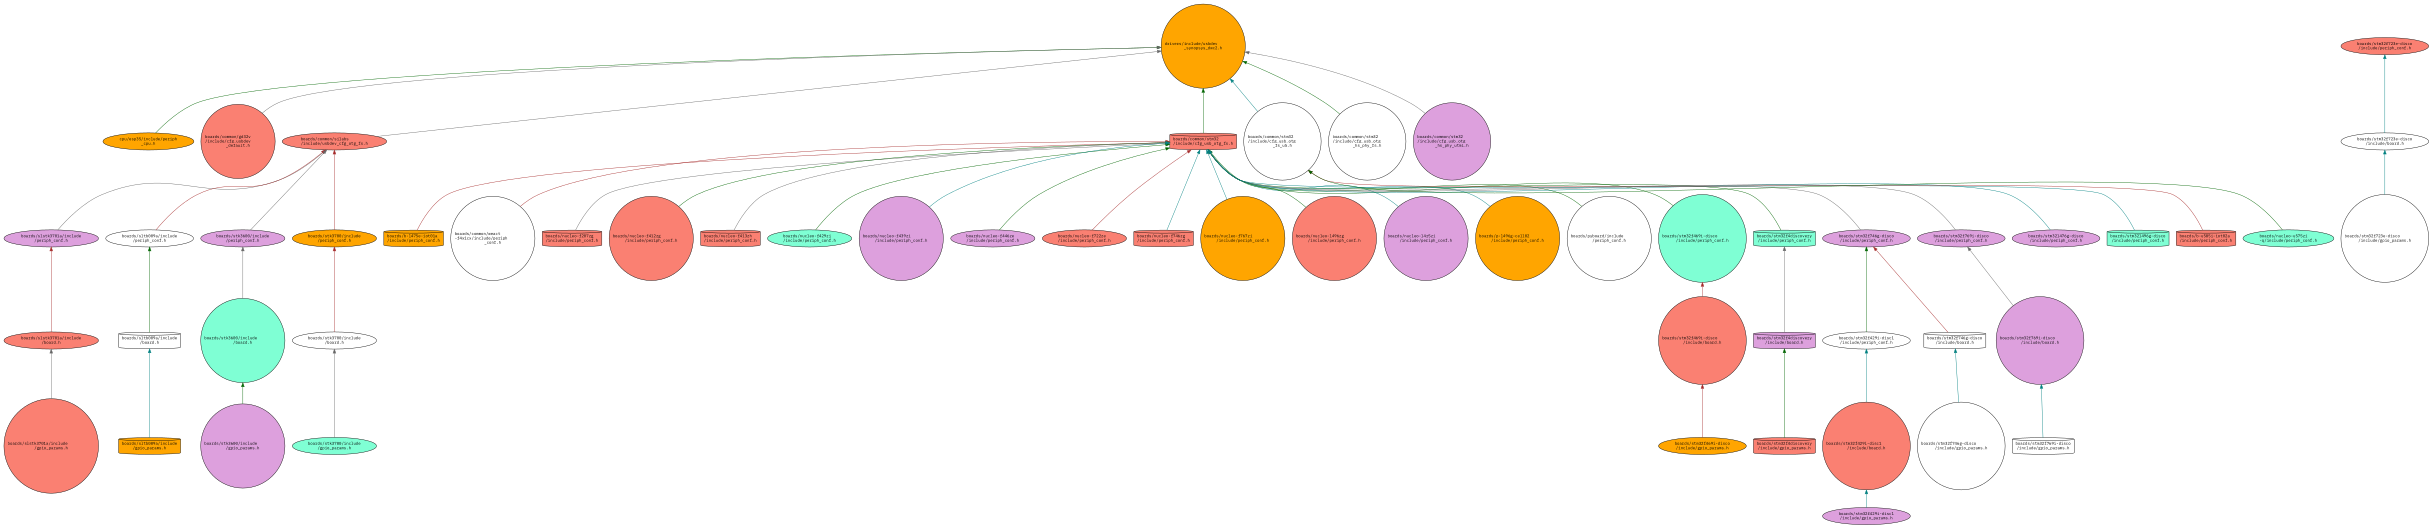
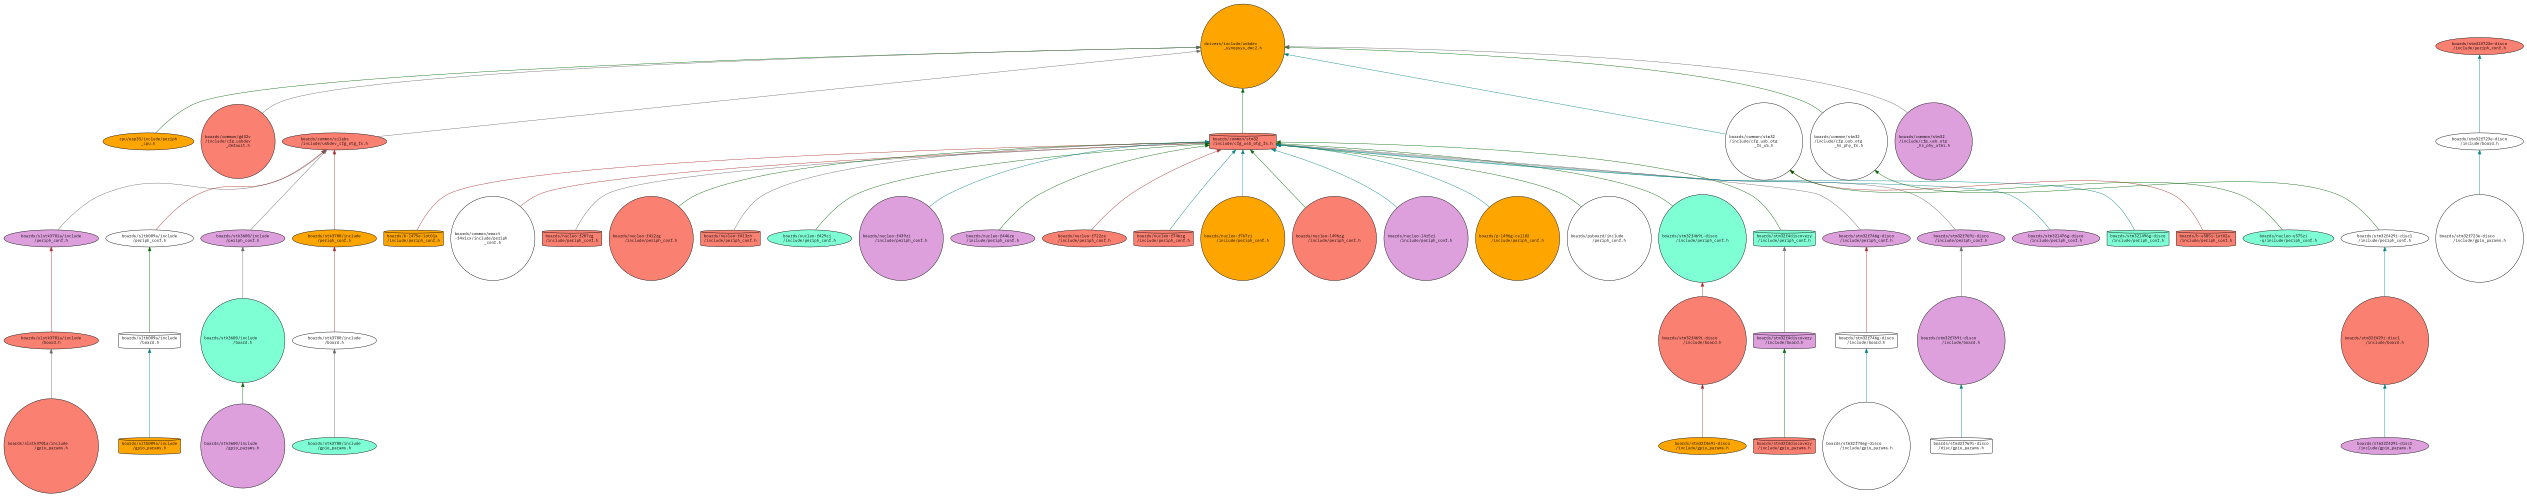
(1866, 291) -> (2121, 187)
(2043, 446) -> (1961, 446)
